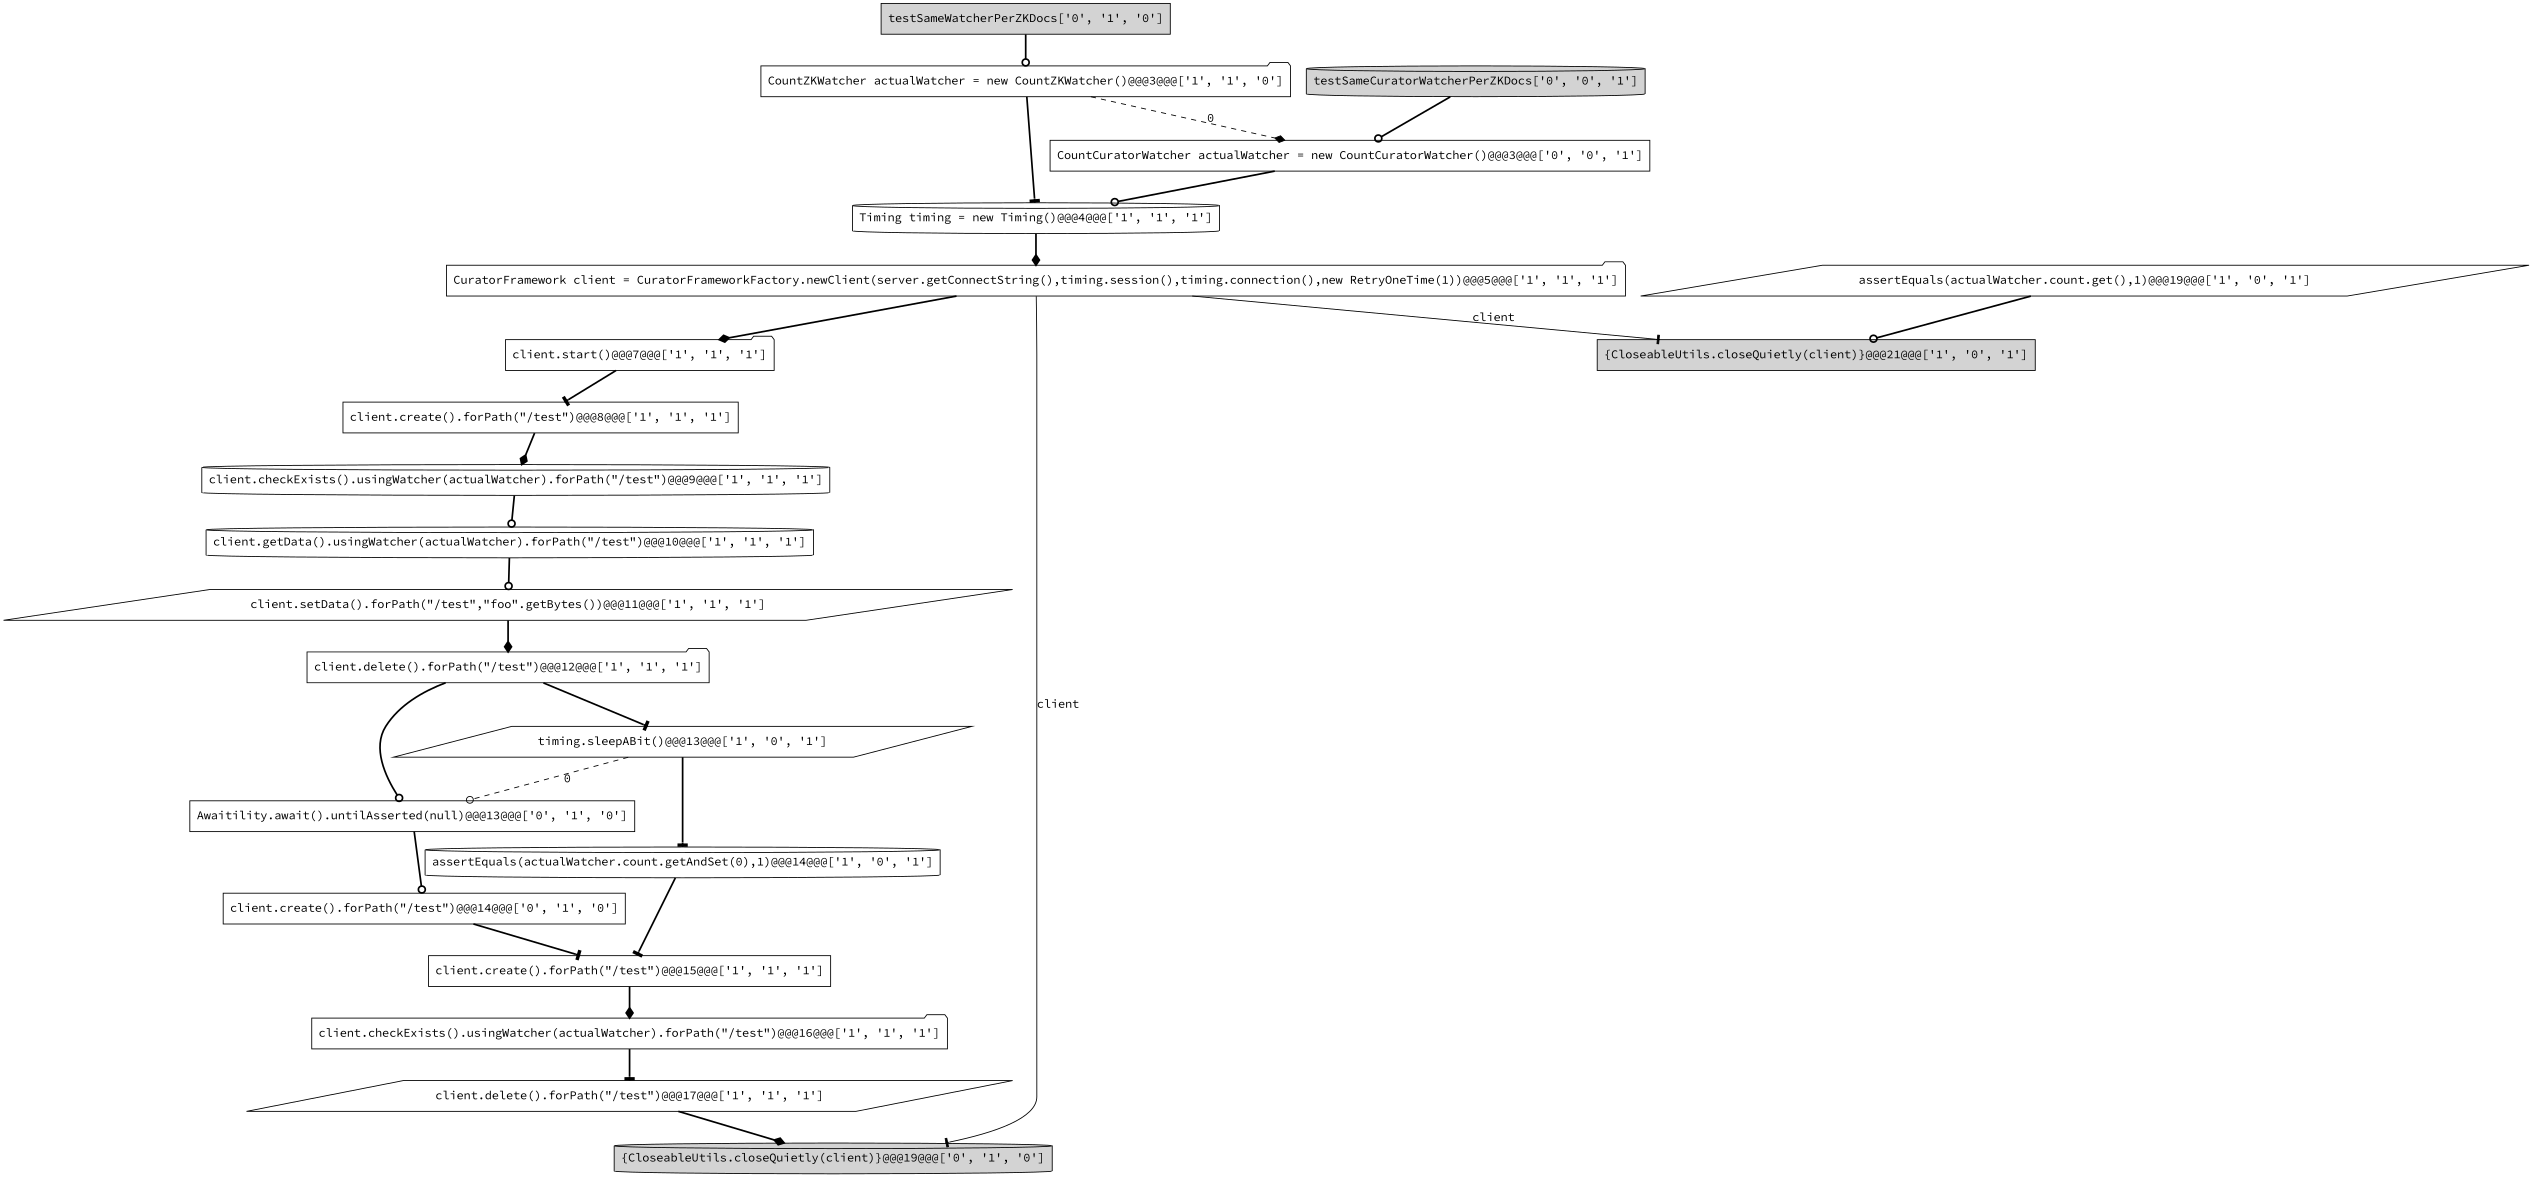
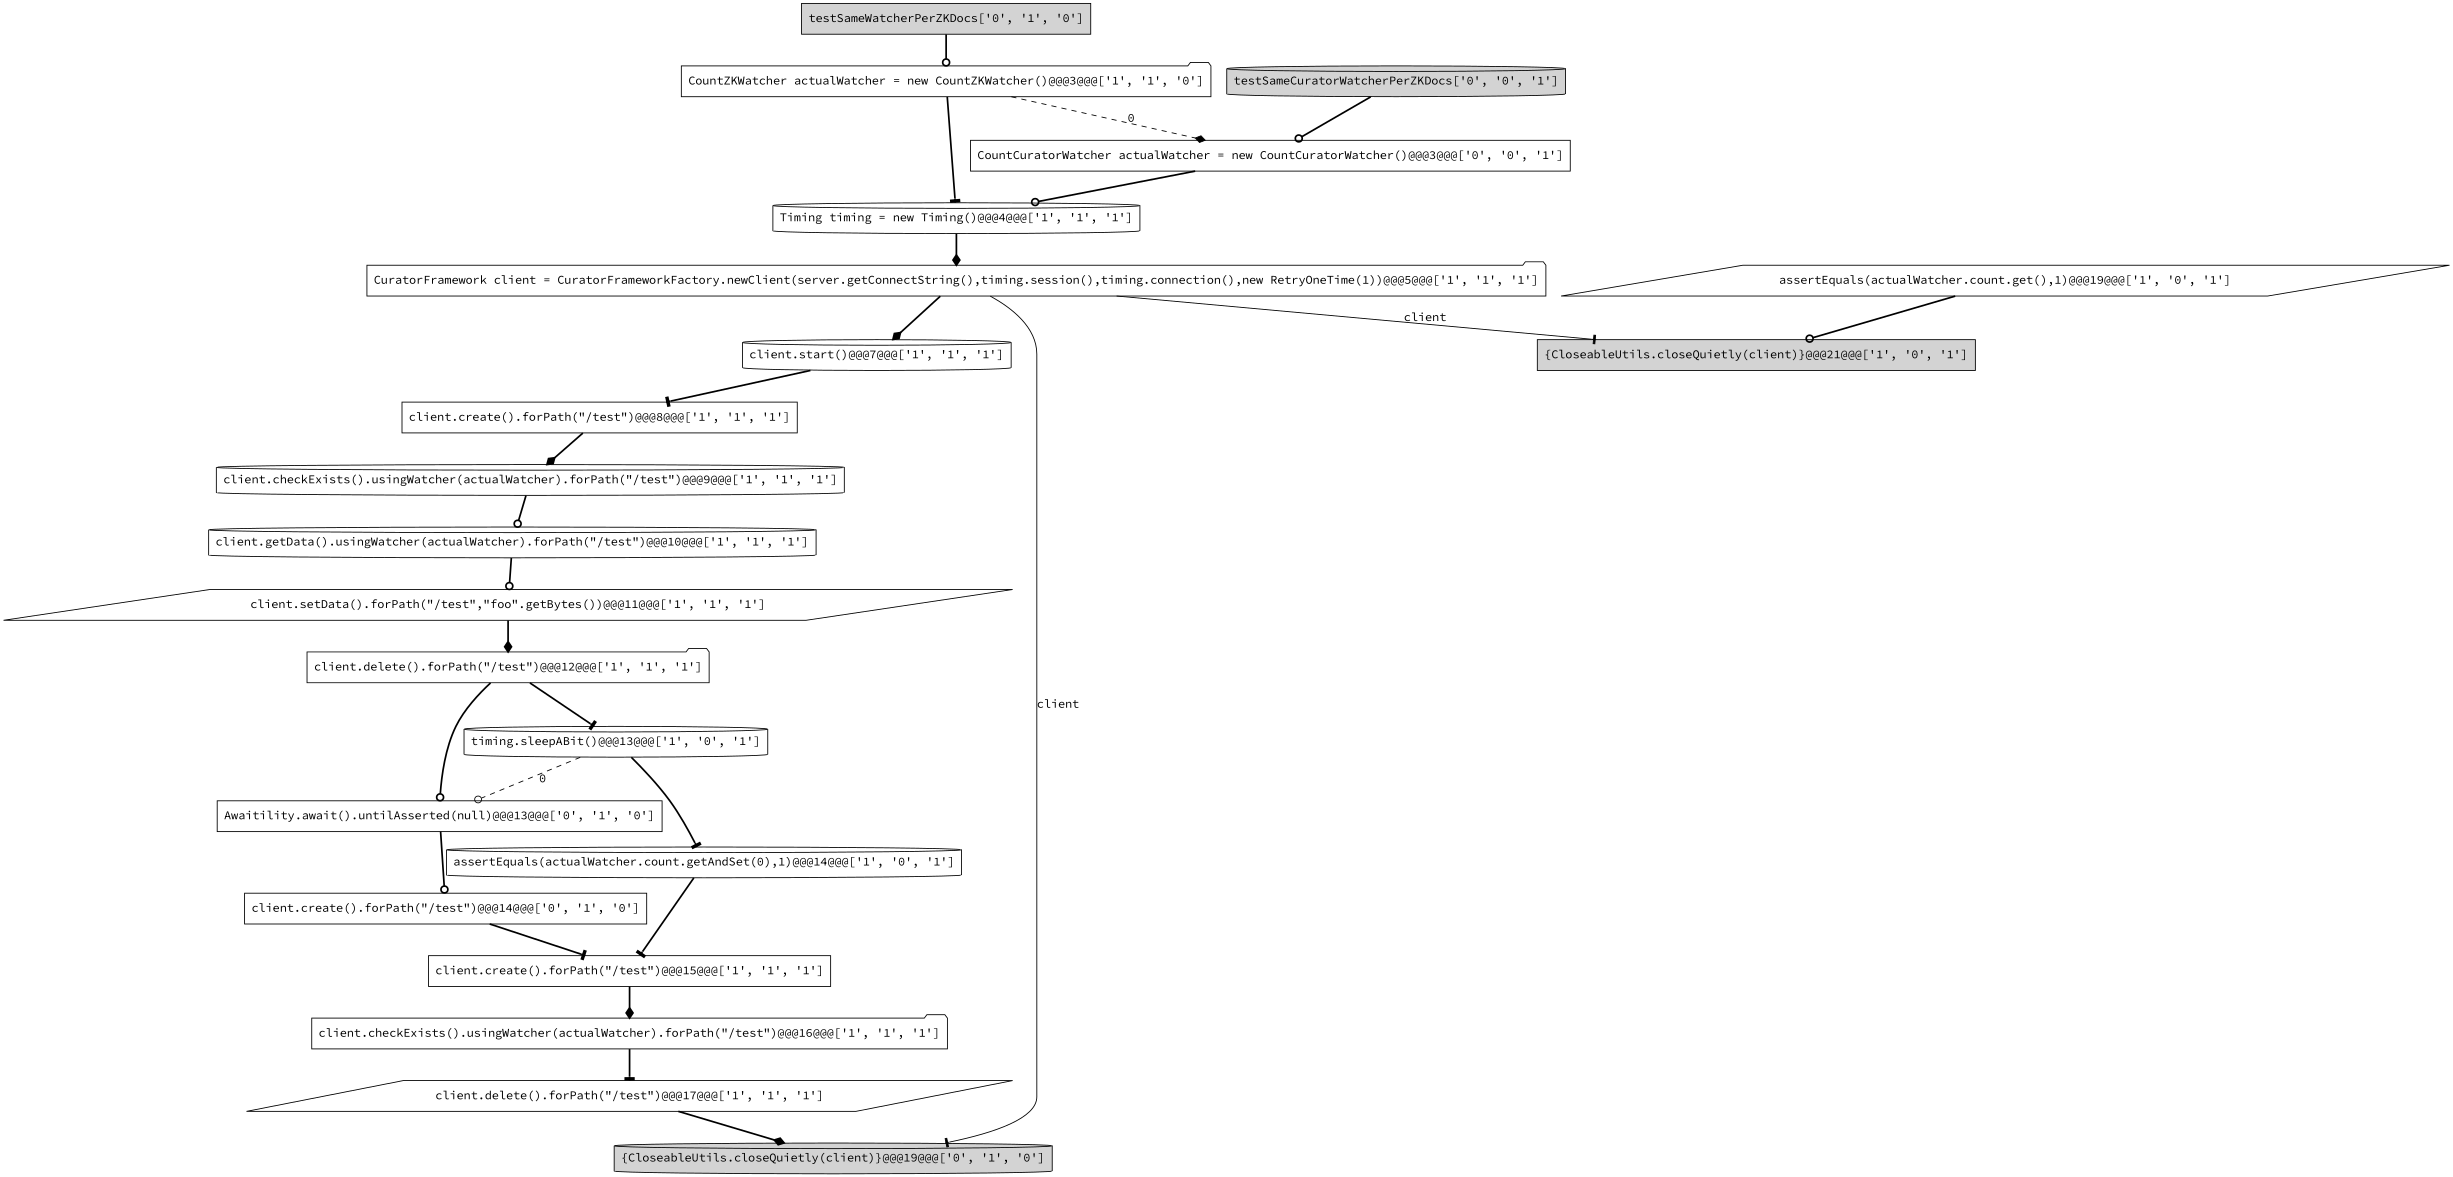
(640, 355) -> (877, 355)
(683, 742) -> (616, 742)
